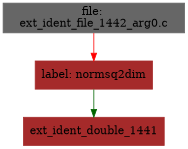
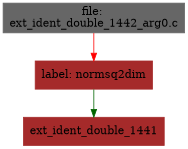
(94, 18) -> (94, 18)
